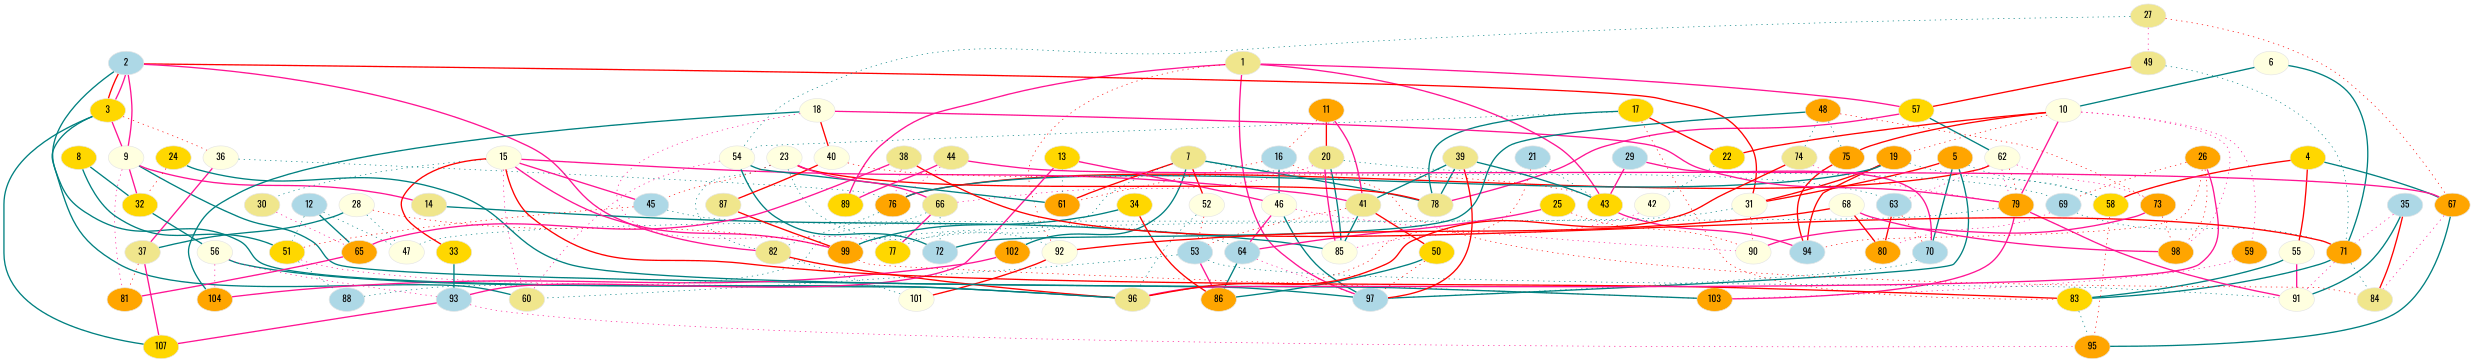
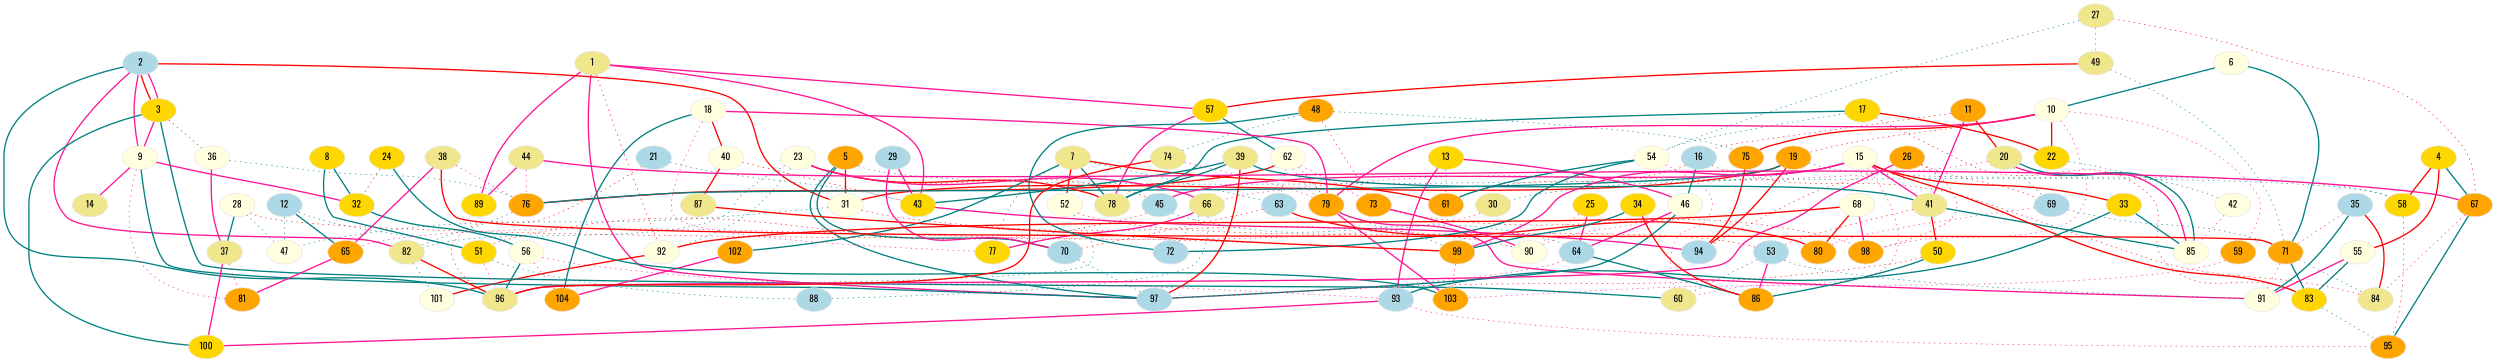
(688, 219) -> (2162, 232)
(161, 347) -> (206, 347)
